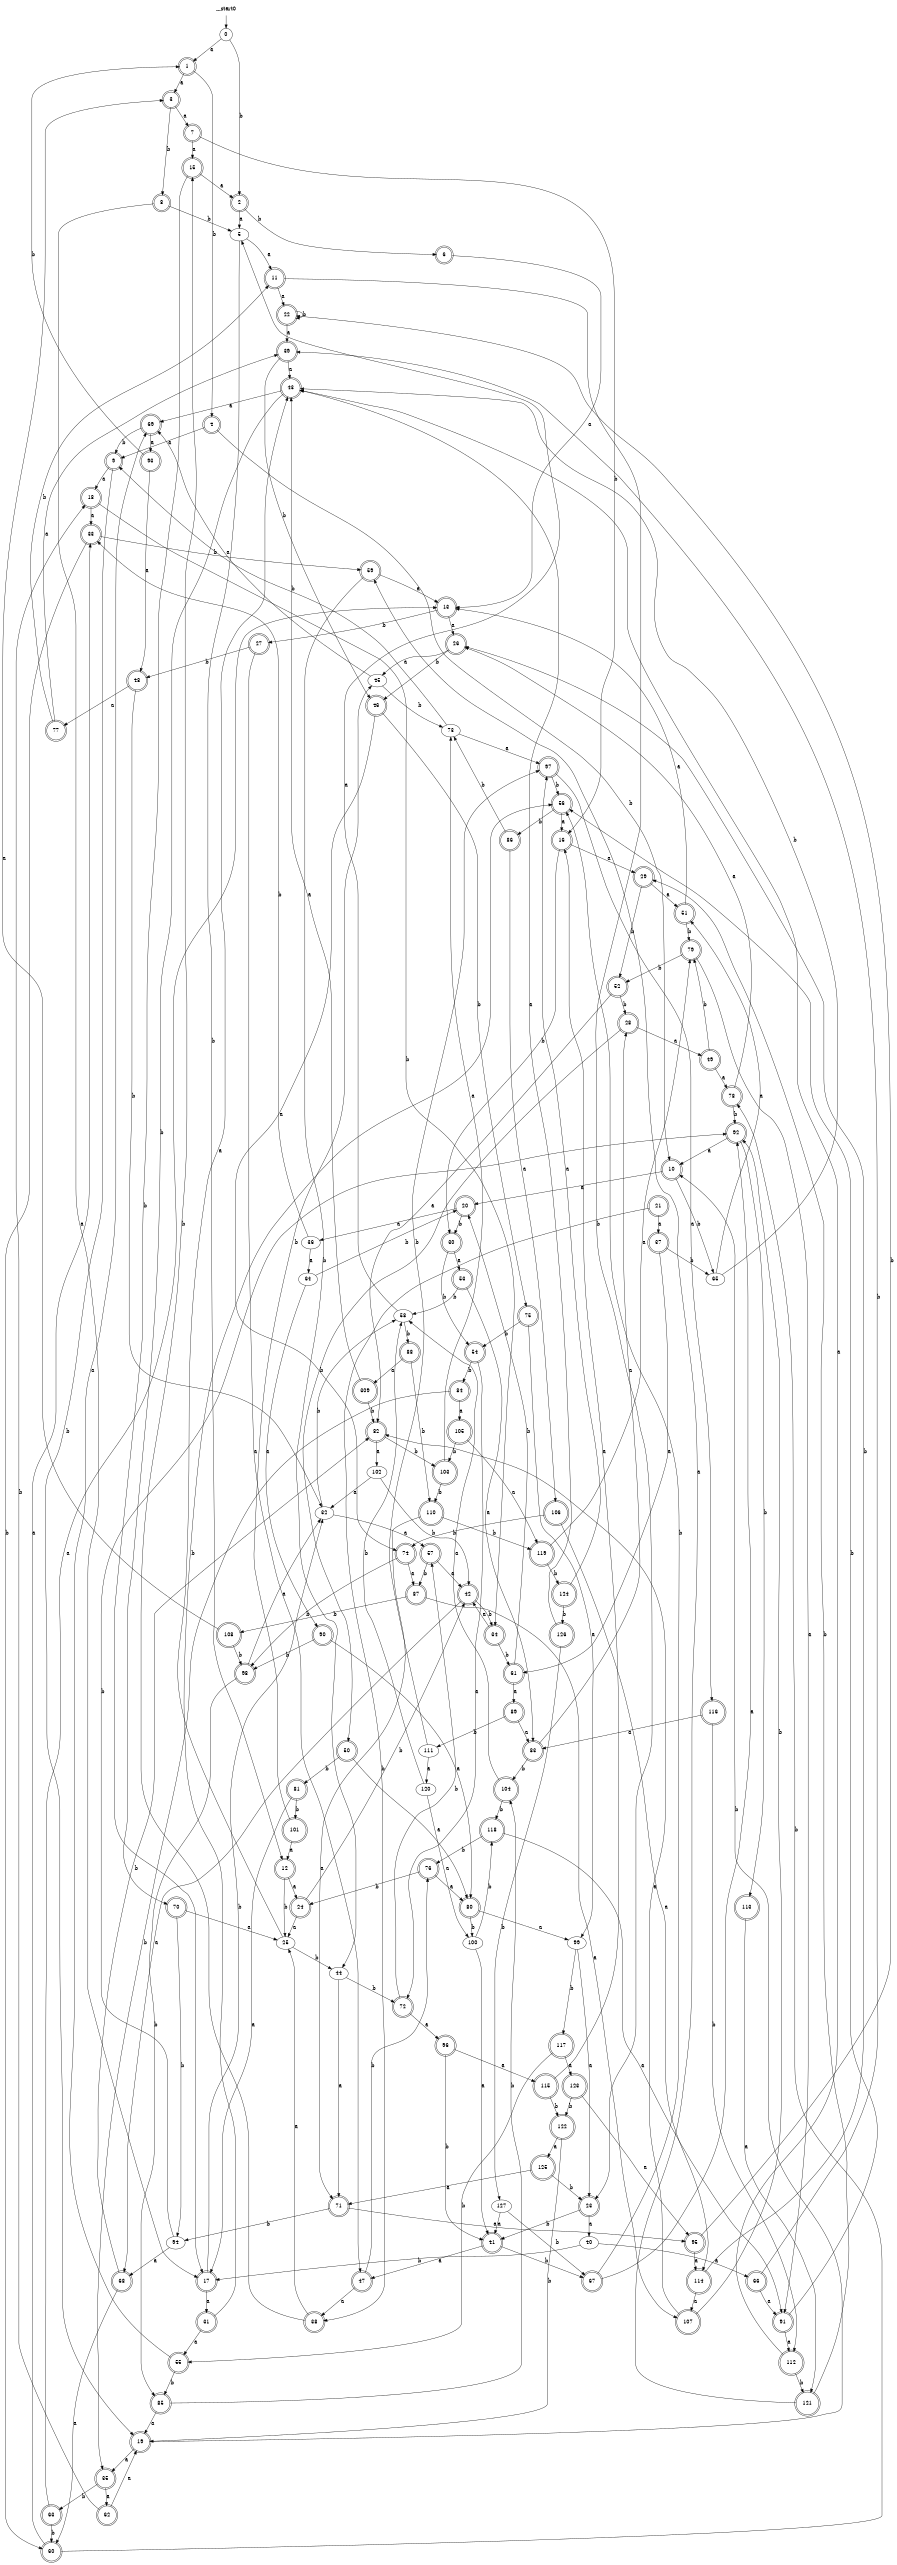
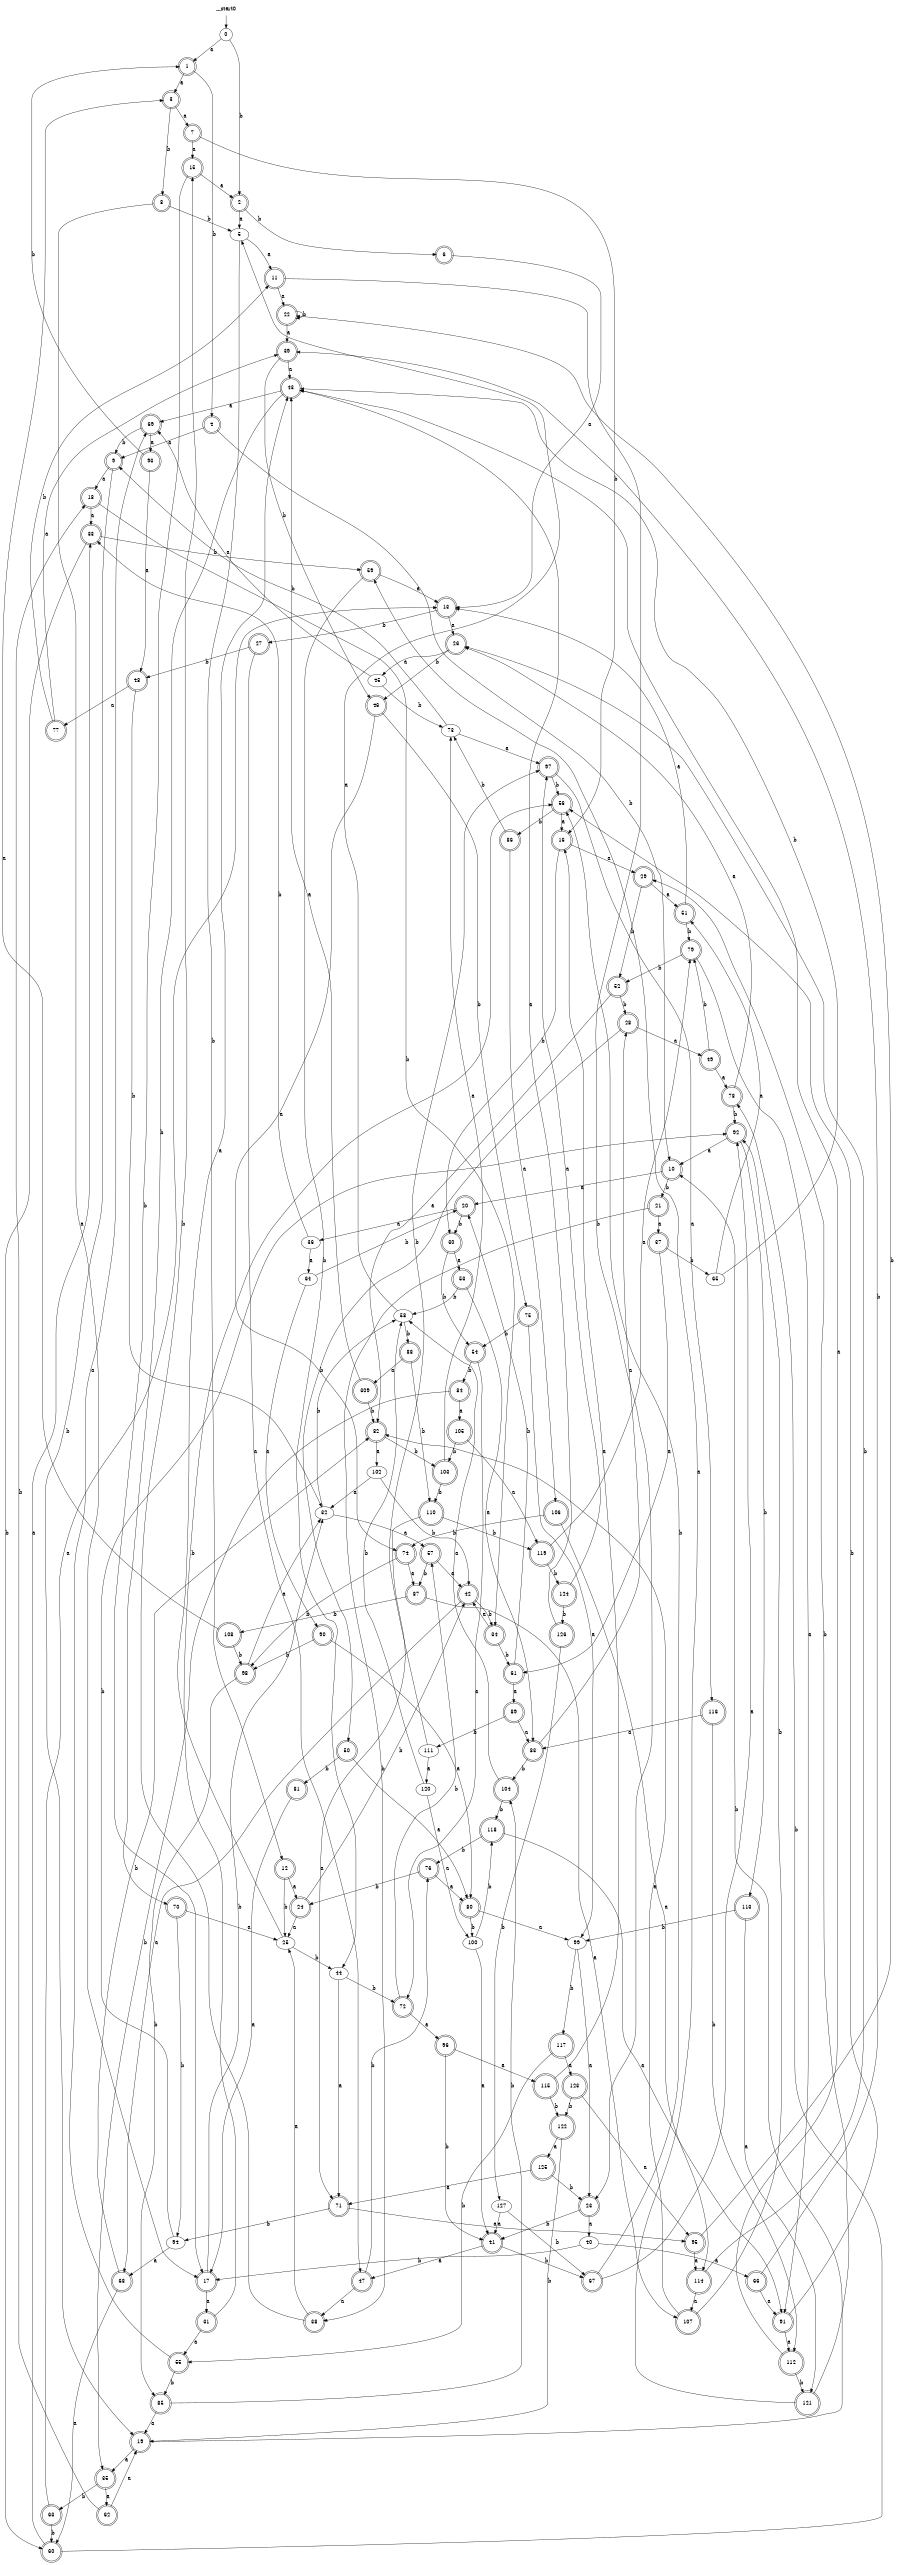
(696, 1223) -> (666, 1186)
(295, 1830) -> none
none -> (662, 1925)
